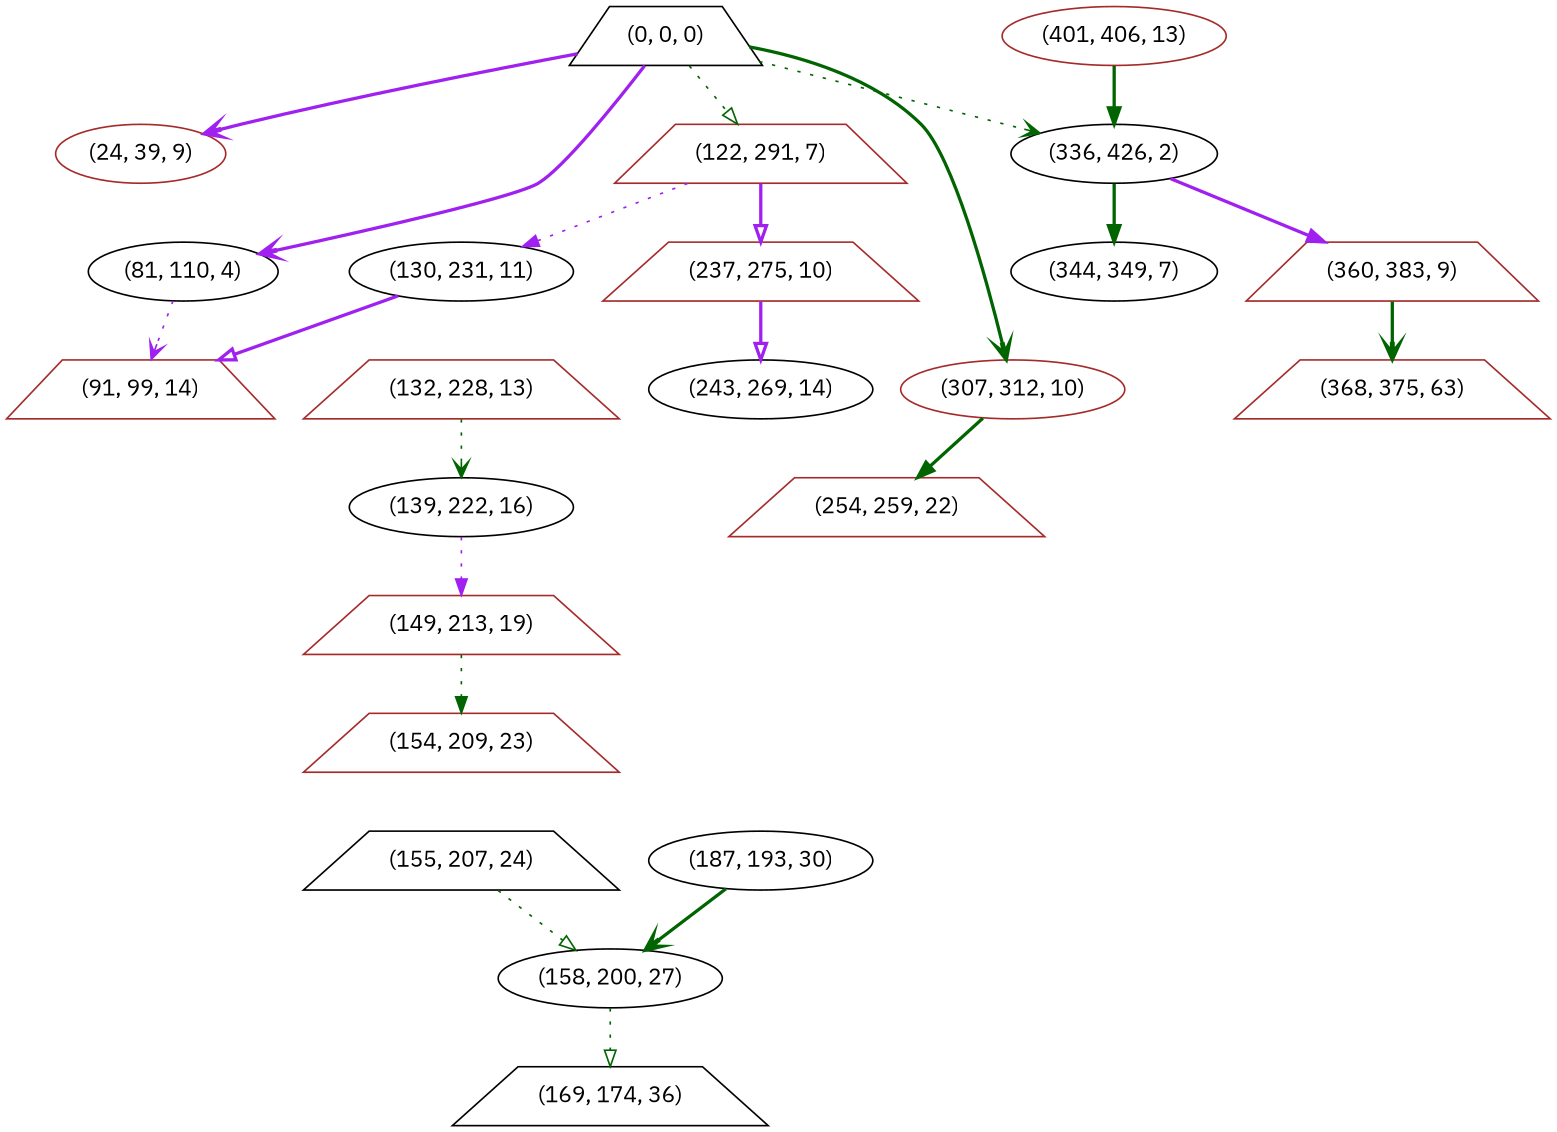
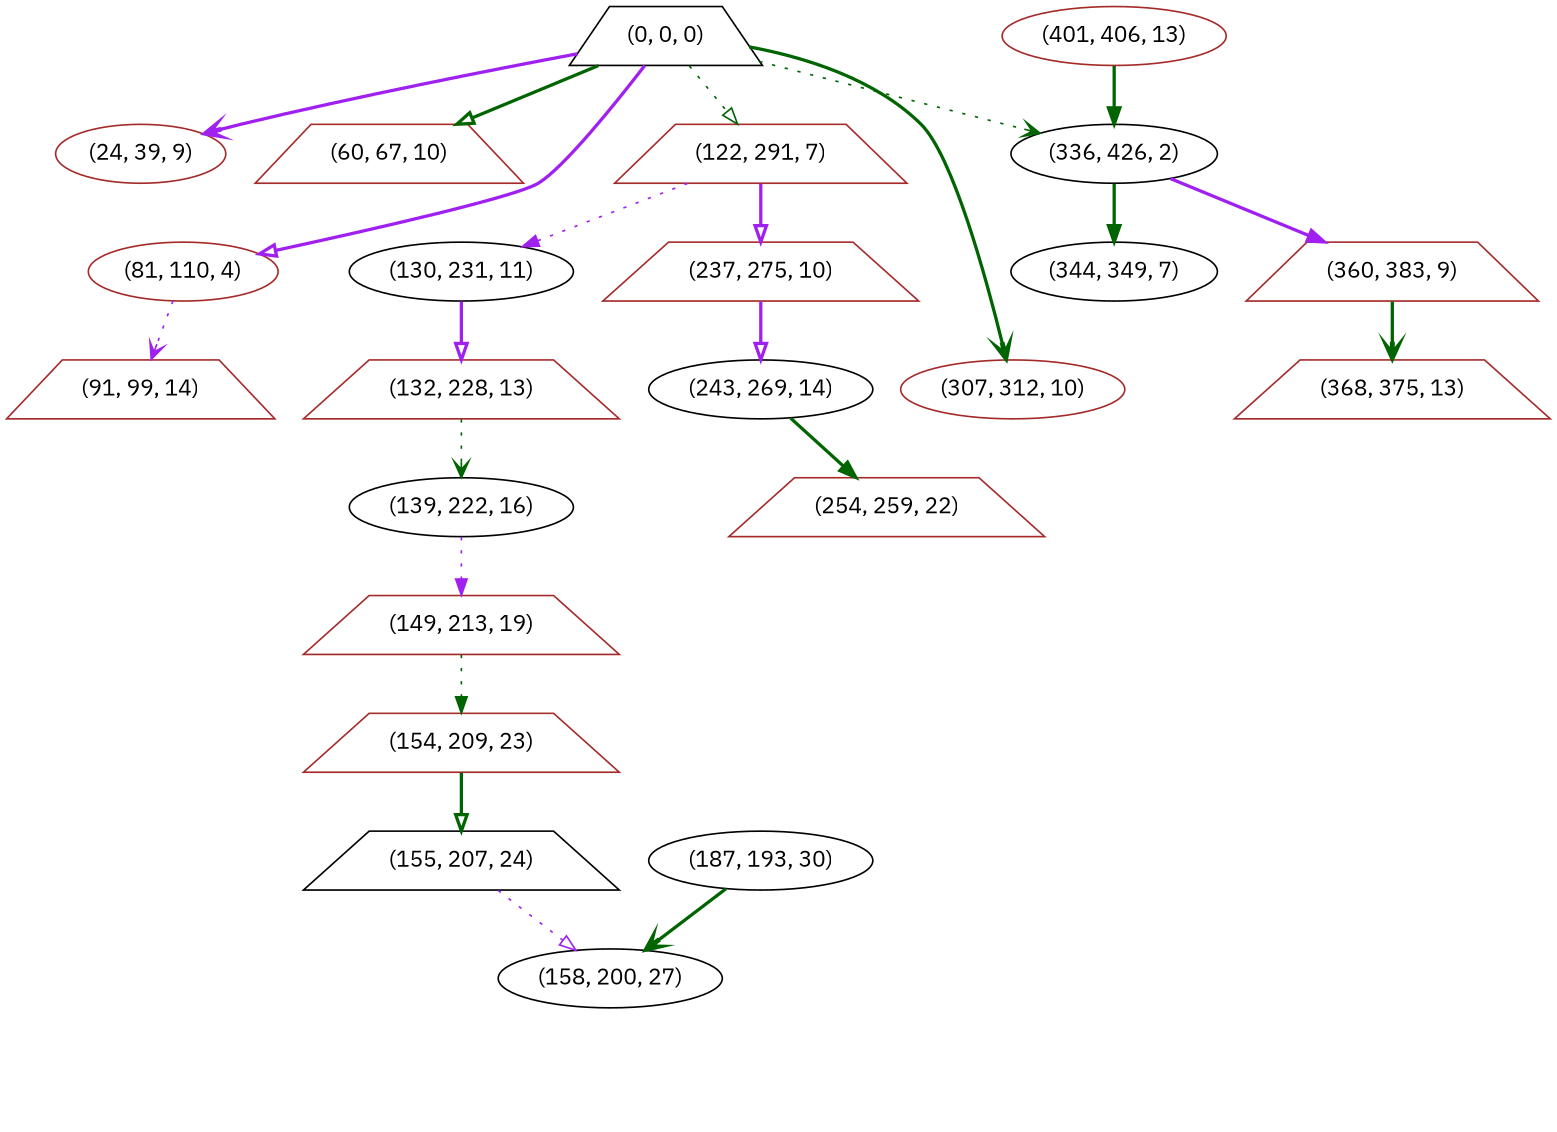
none -> (389, 154)
(485, 201) -> (485, 201)
(183, 272) -> (183, 272)
(316, 325) -> (461, 322)
(1392, 389) -> (1392, 389)
(956, 442) -> (817, 442)
none -> (461, 794)
(530, 915) -> (530, 915)
(610, 1096) -> none
